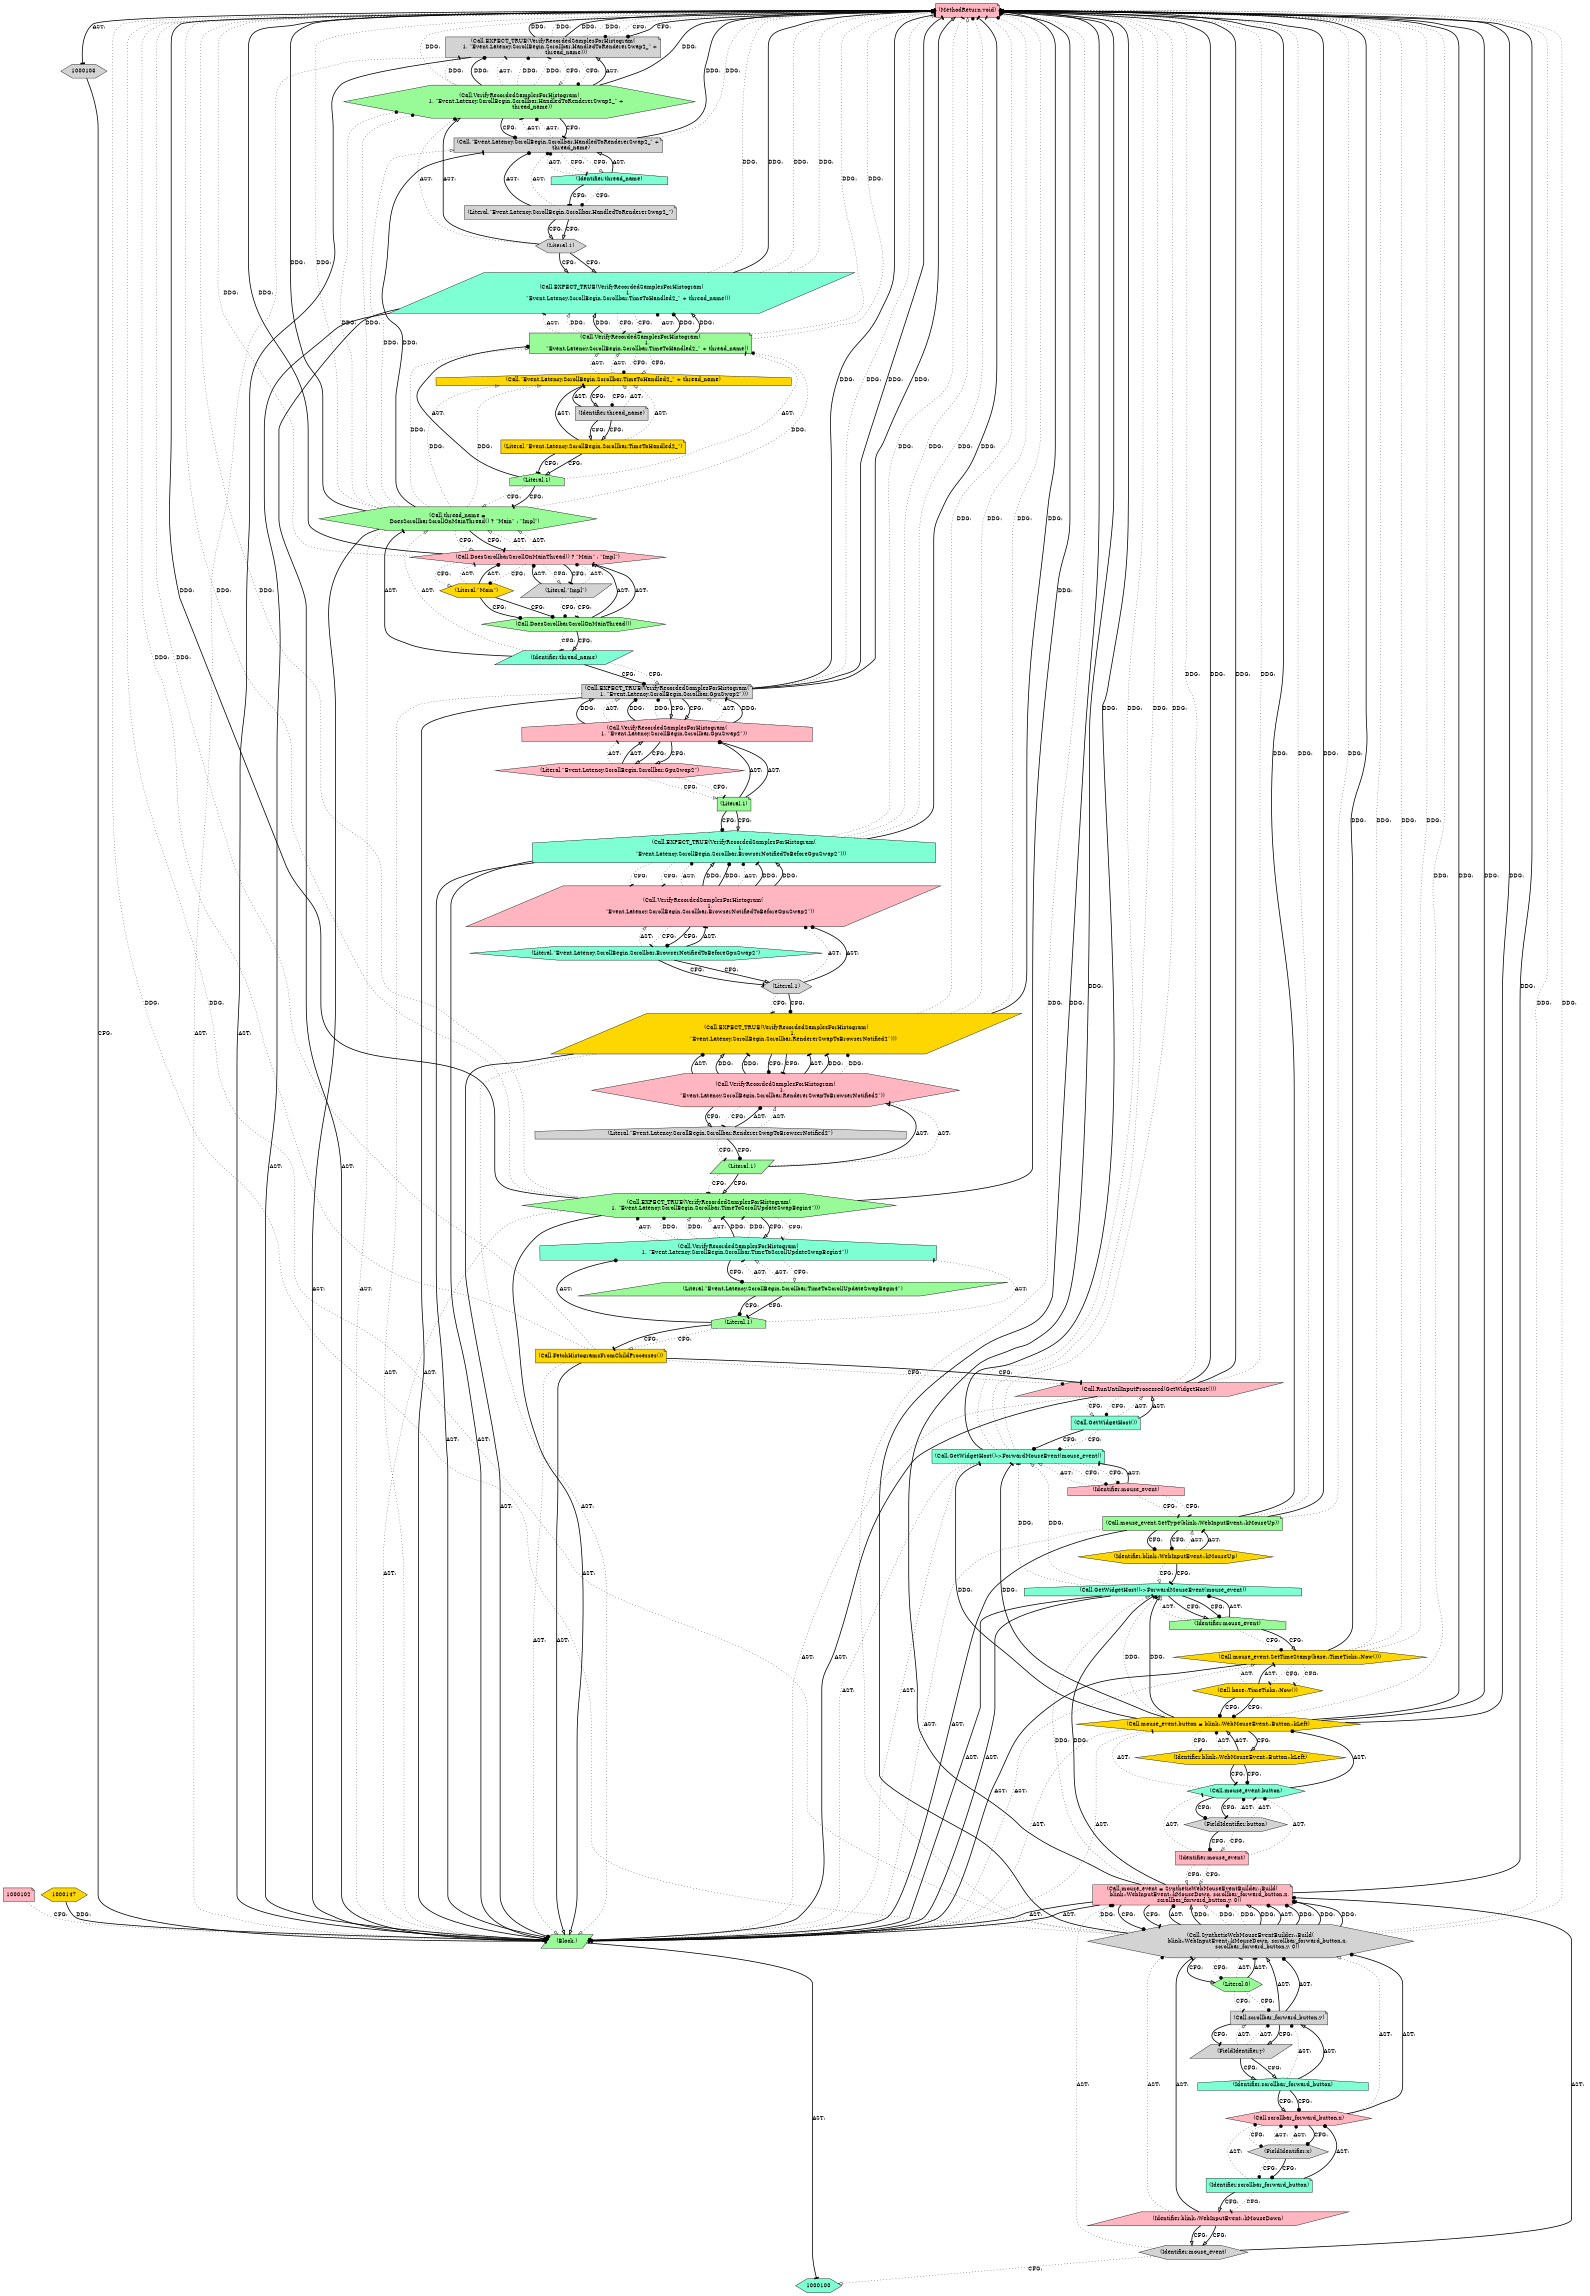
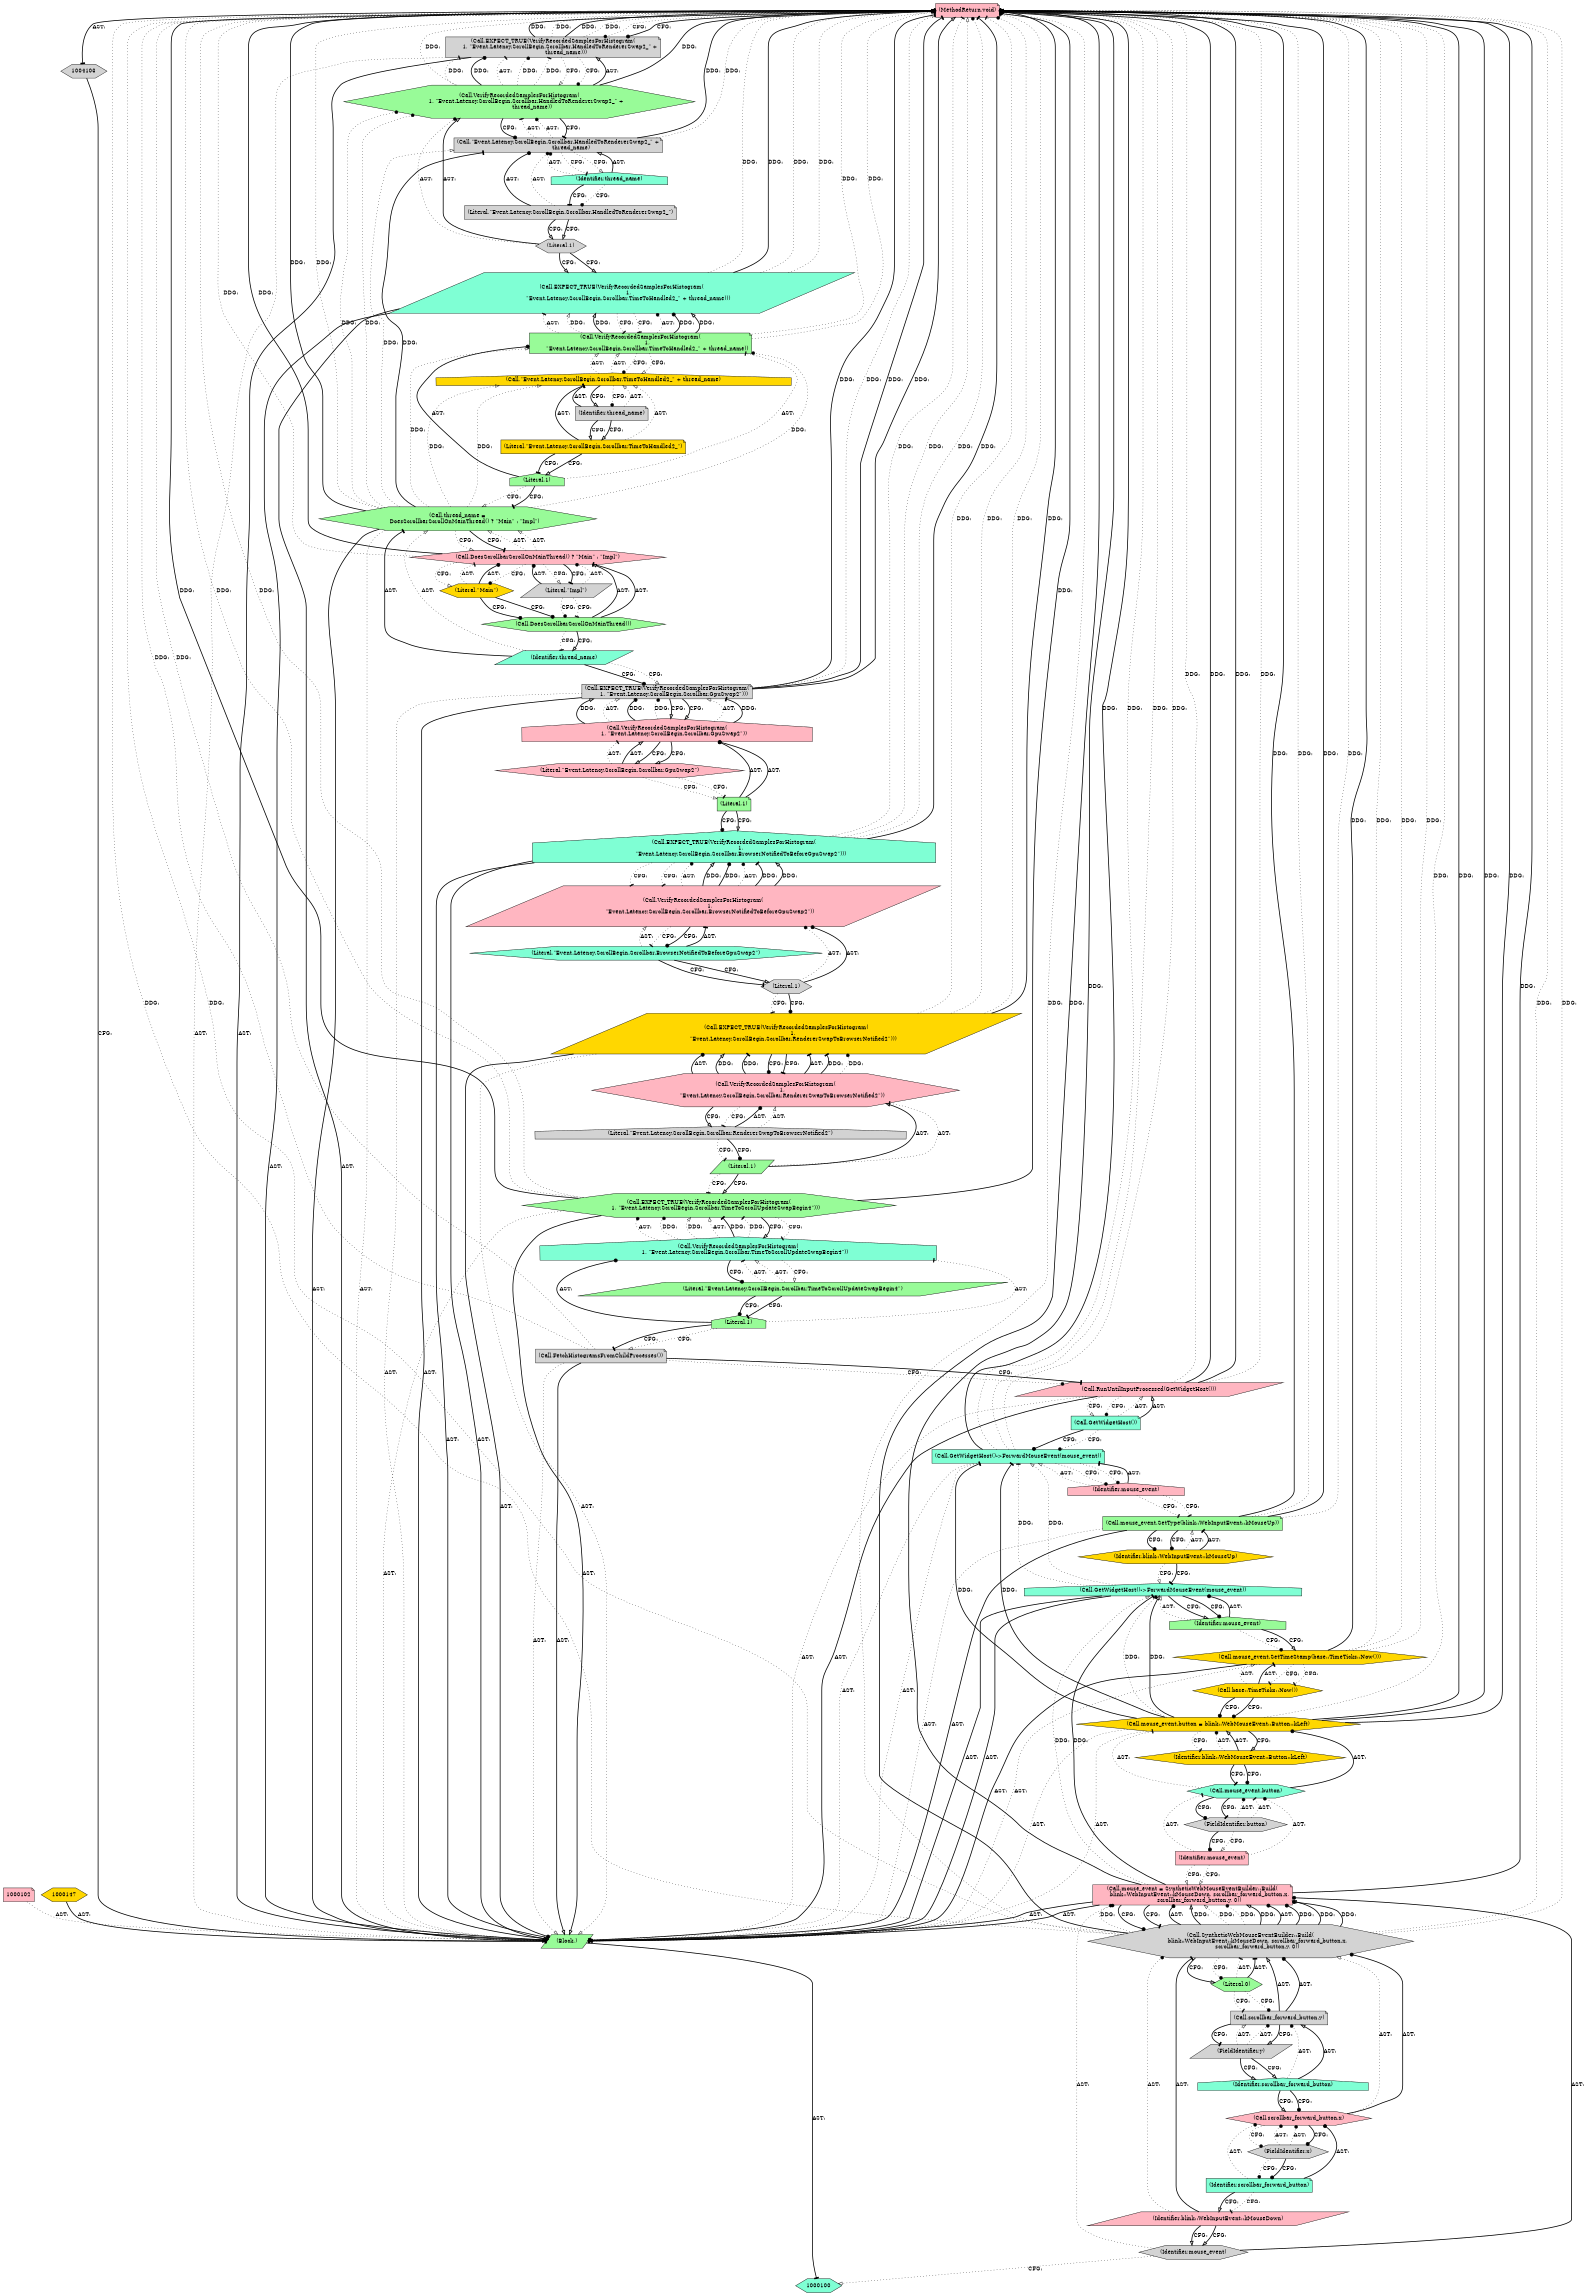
(84, 71) -> (84, 71)
(601, 1356) -> (601, 1356)
(62, 1915) -> (63, 1915)
(84, 1915) -> (85, 1915)
